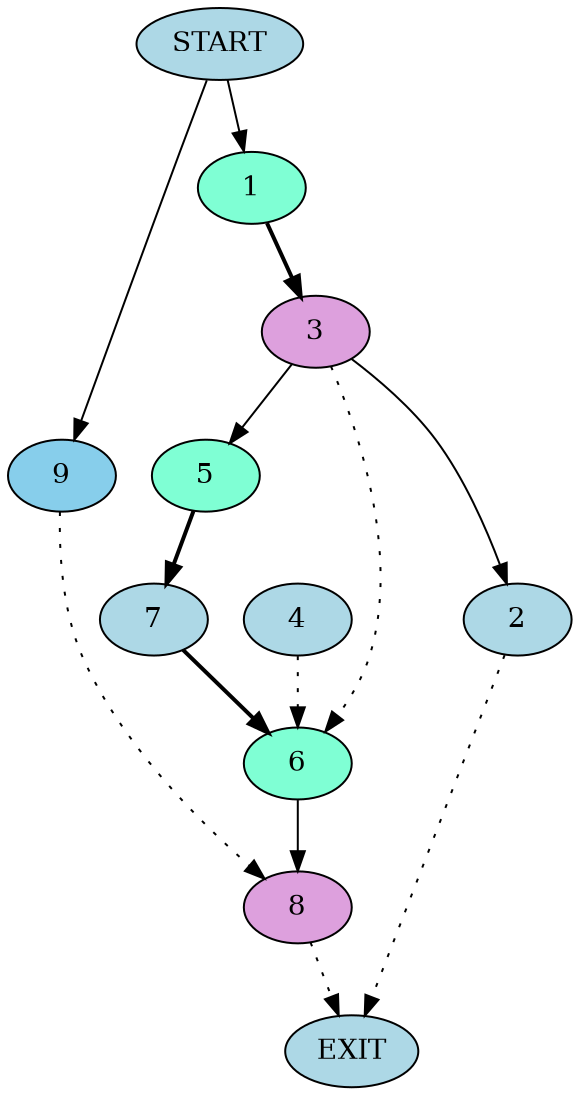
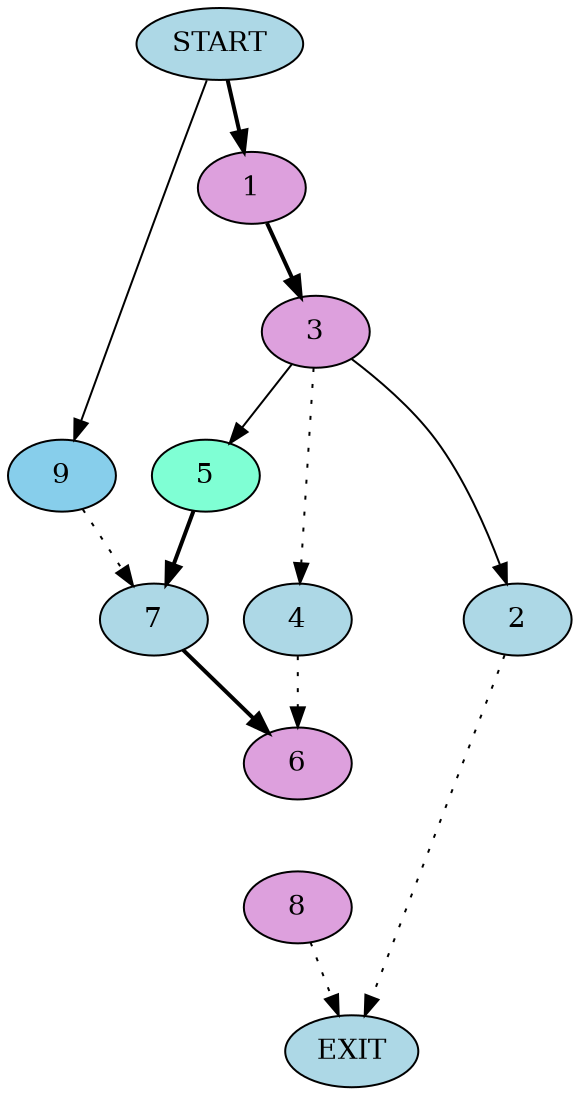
(234, 106) -> (234, 106)
(252, 188) -> (252, 188)
(379, 542) -> (307, 465)
(112, 710) -> (102, 539)
(298, 763) -> (298, 763)
(298, 826) -> none
